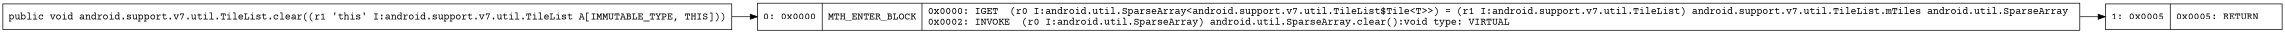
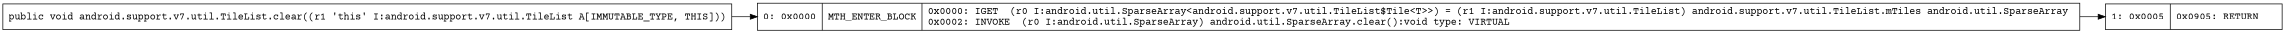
(2226, 16) -> (2226, 16)
